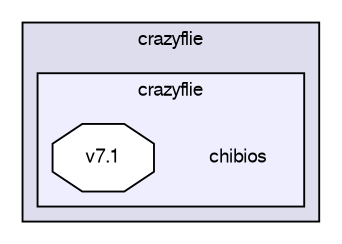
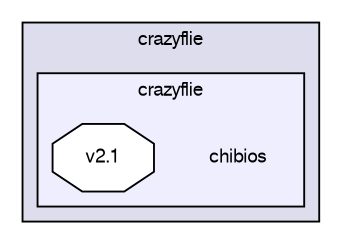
(103, 158) -> (103, 158)
